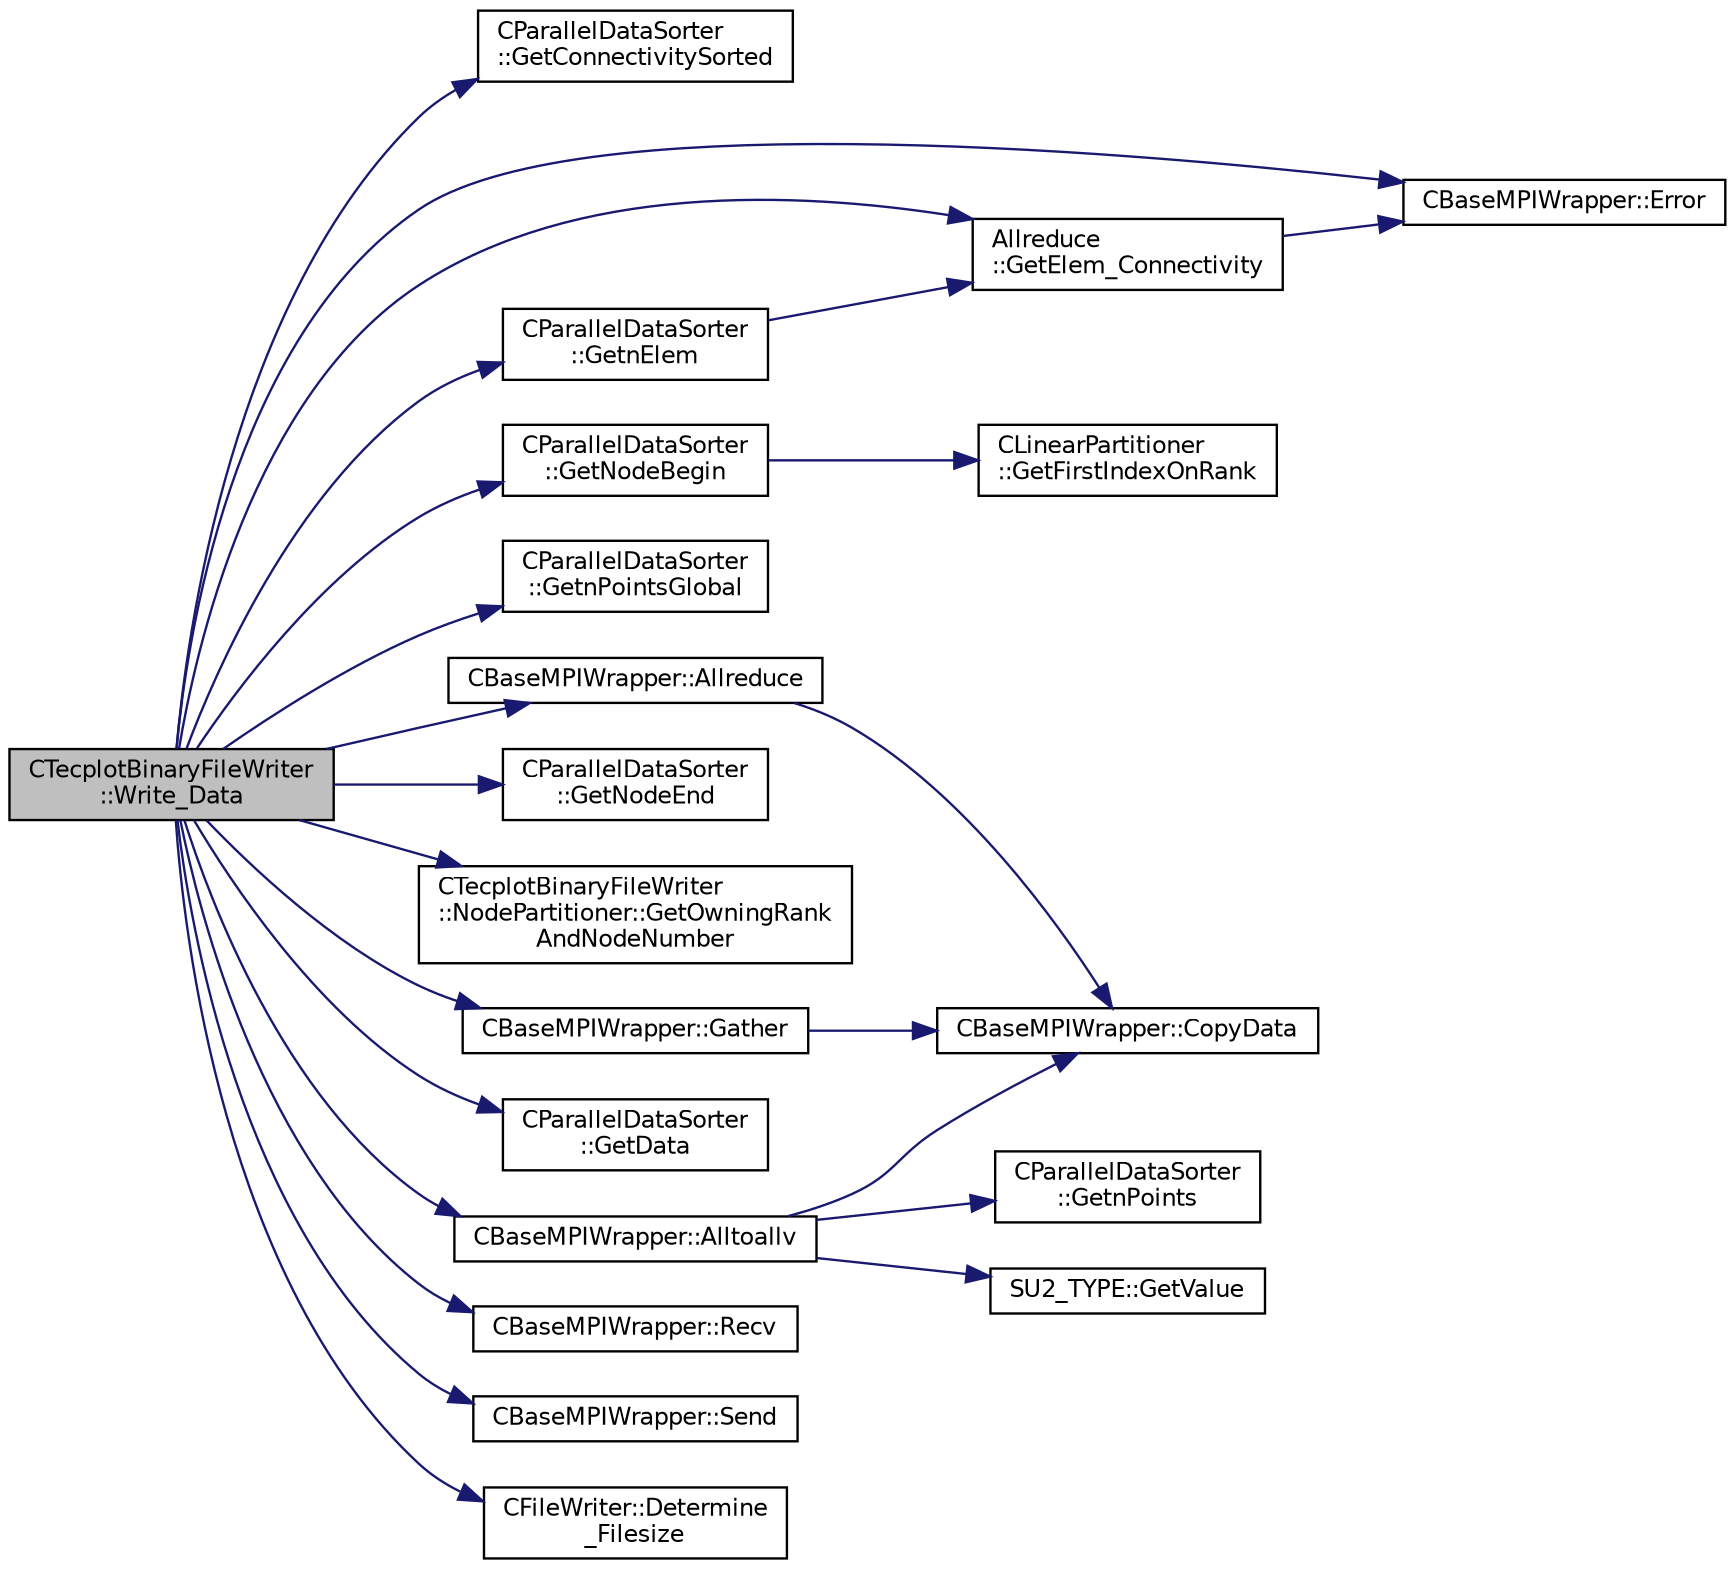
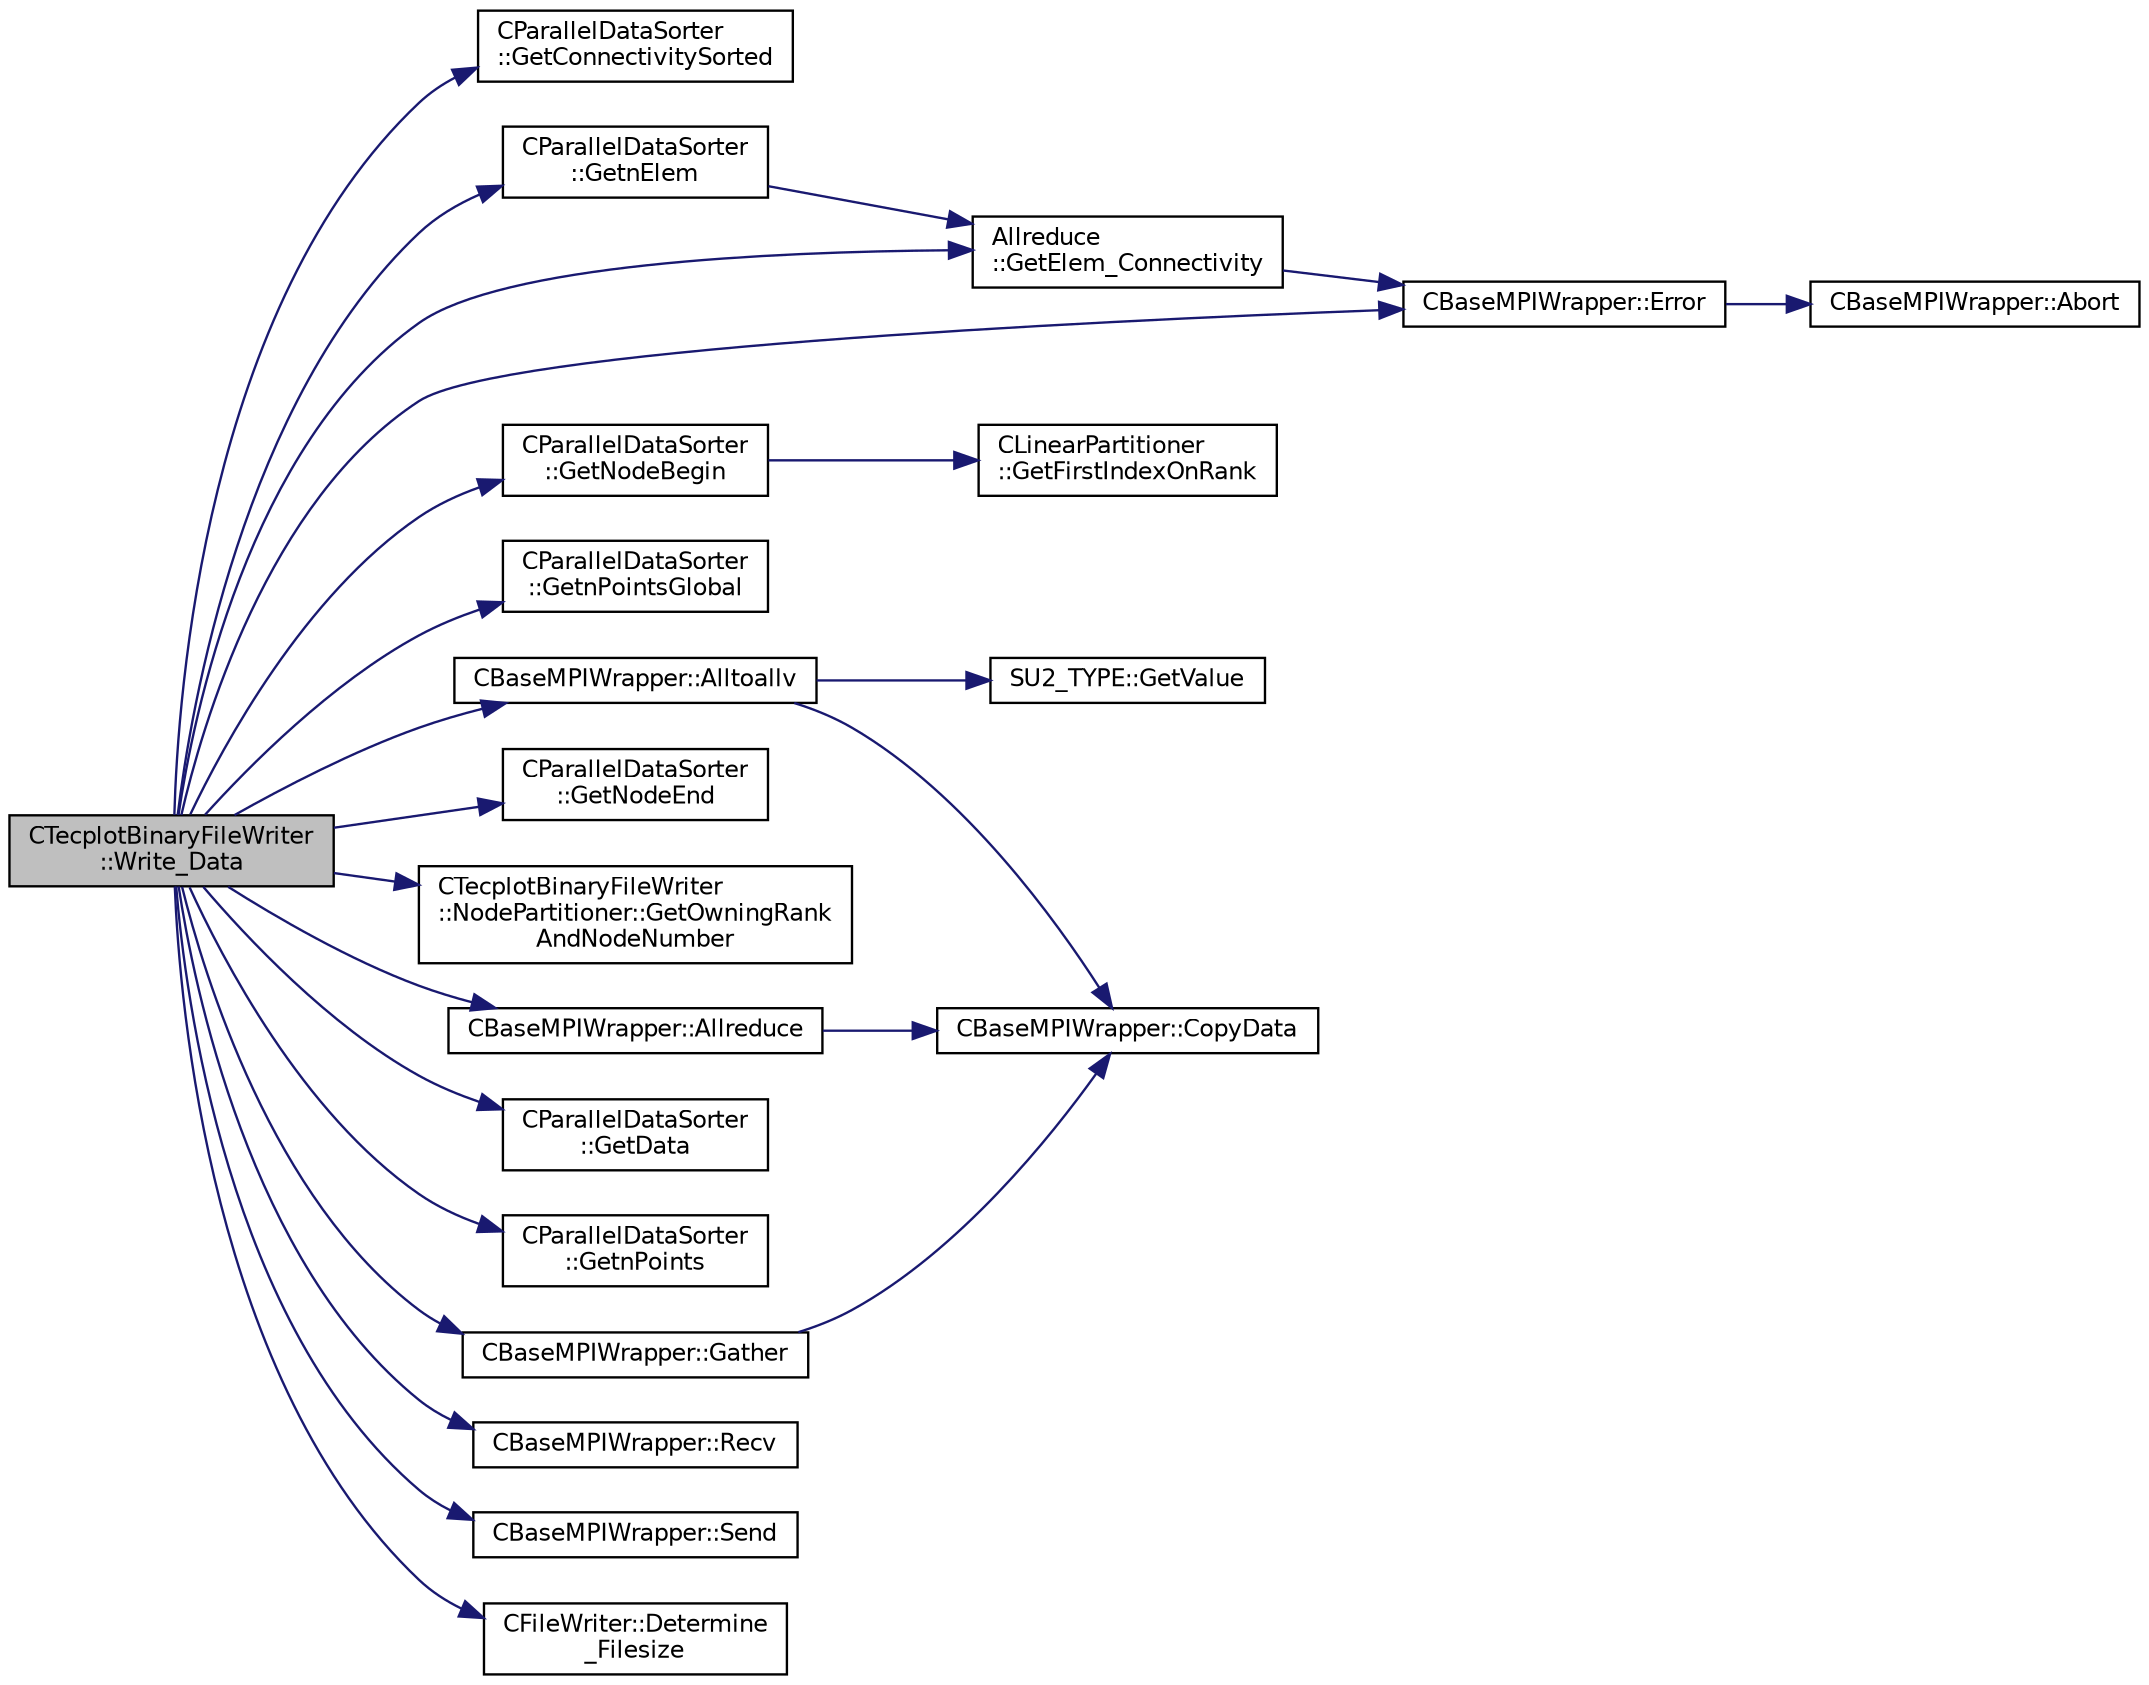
none -> (1975, 304)
(894, 1212) -> (305, 1082)
